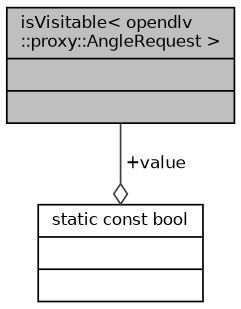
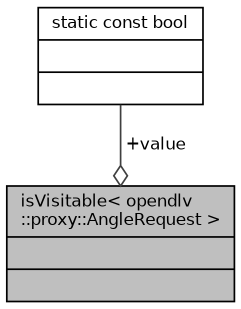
(121, 153) -> (121, 135)
